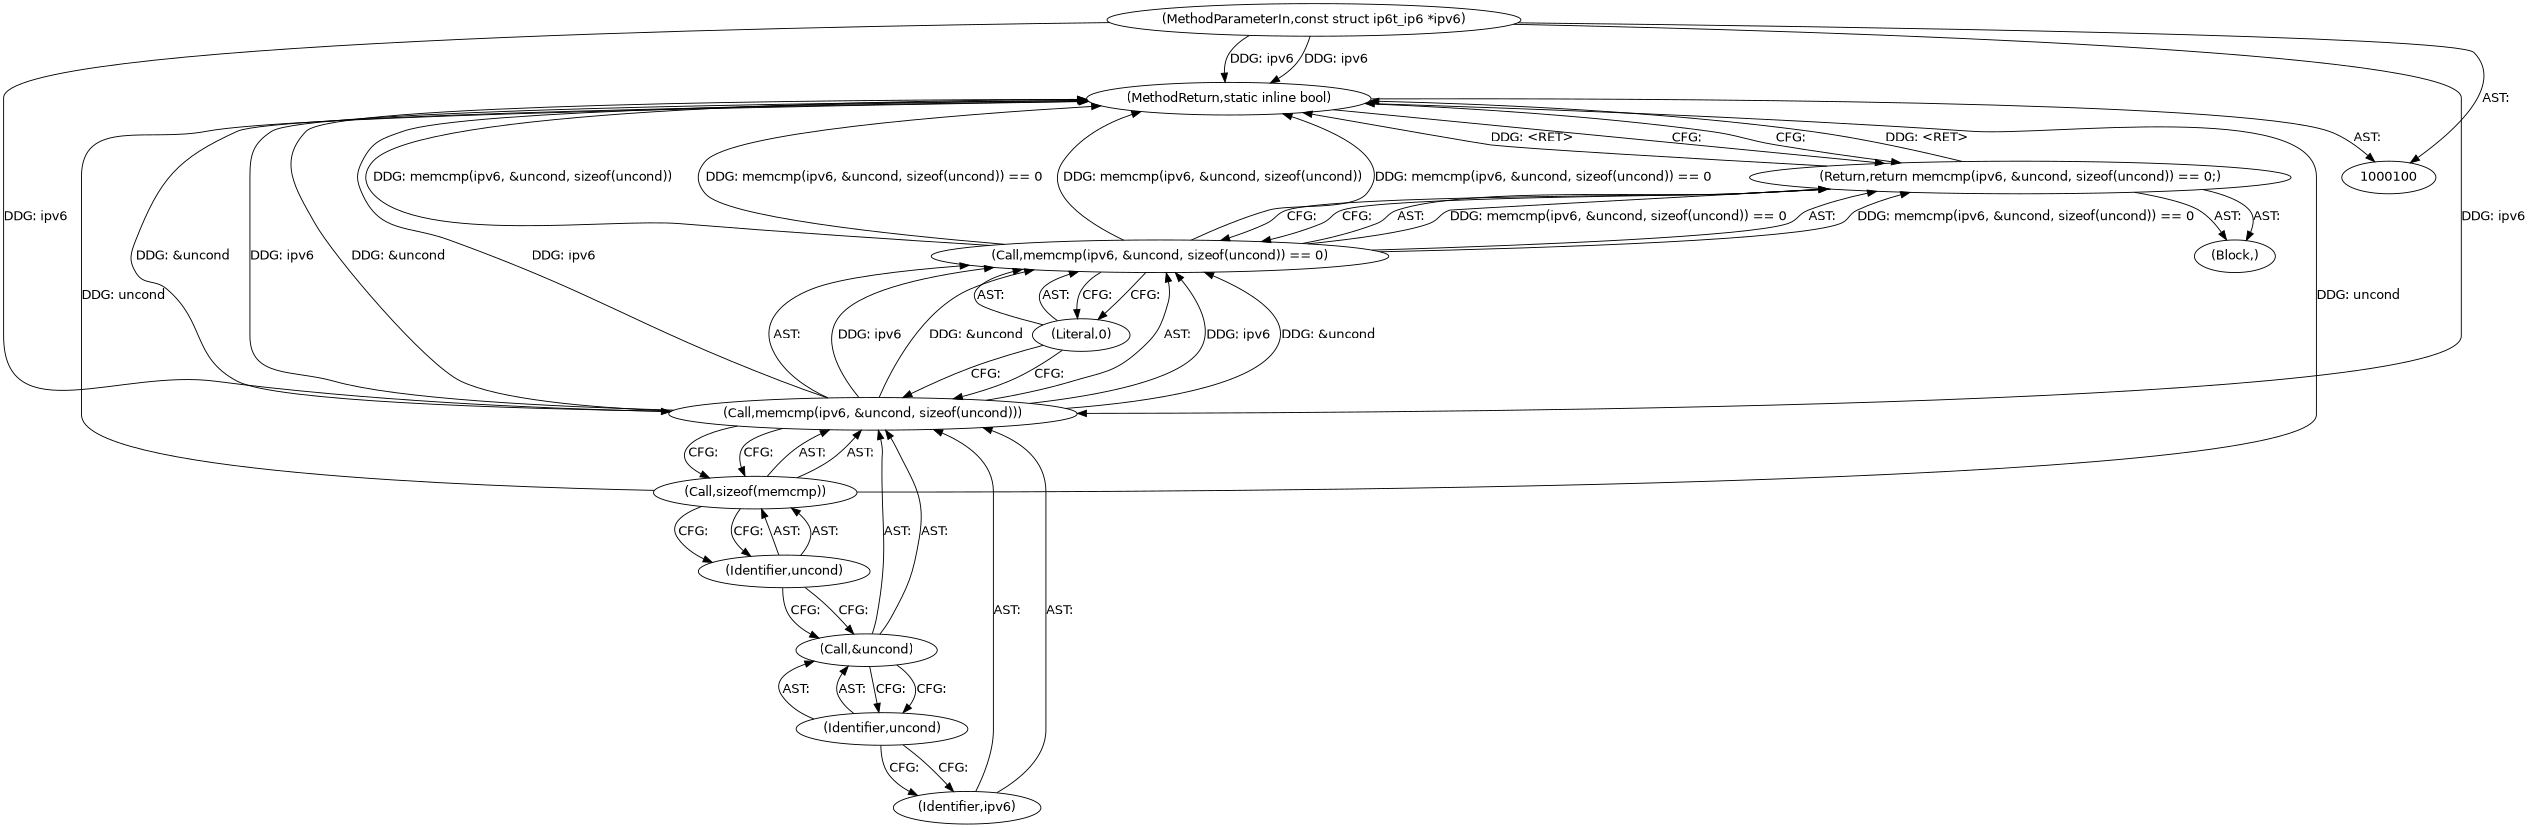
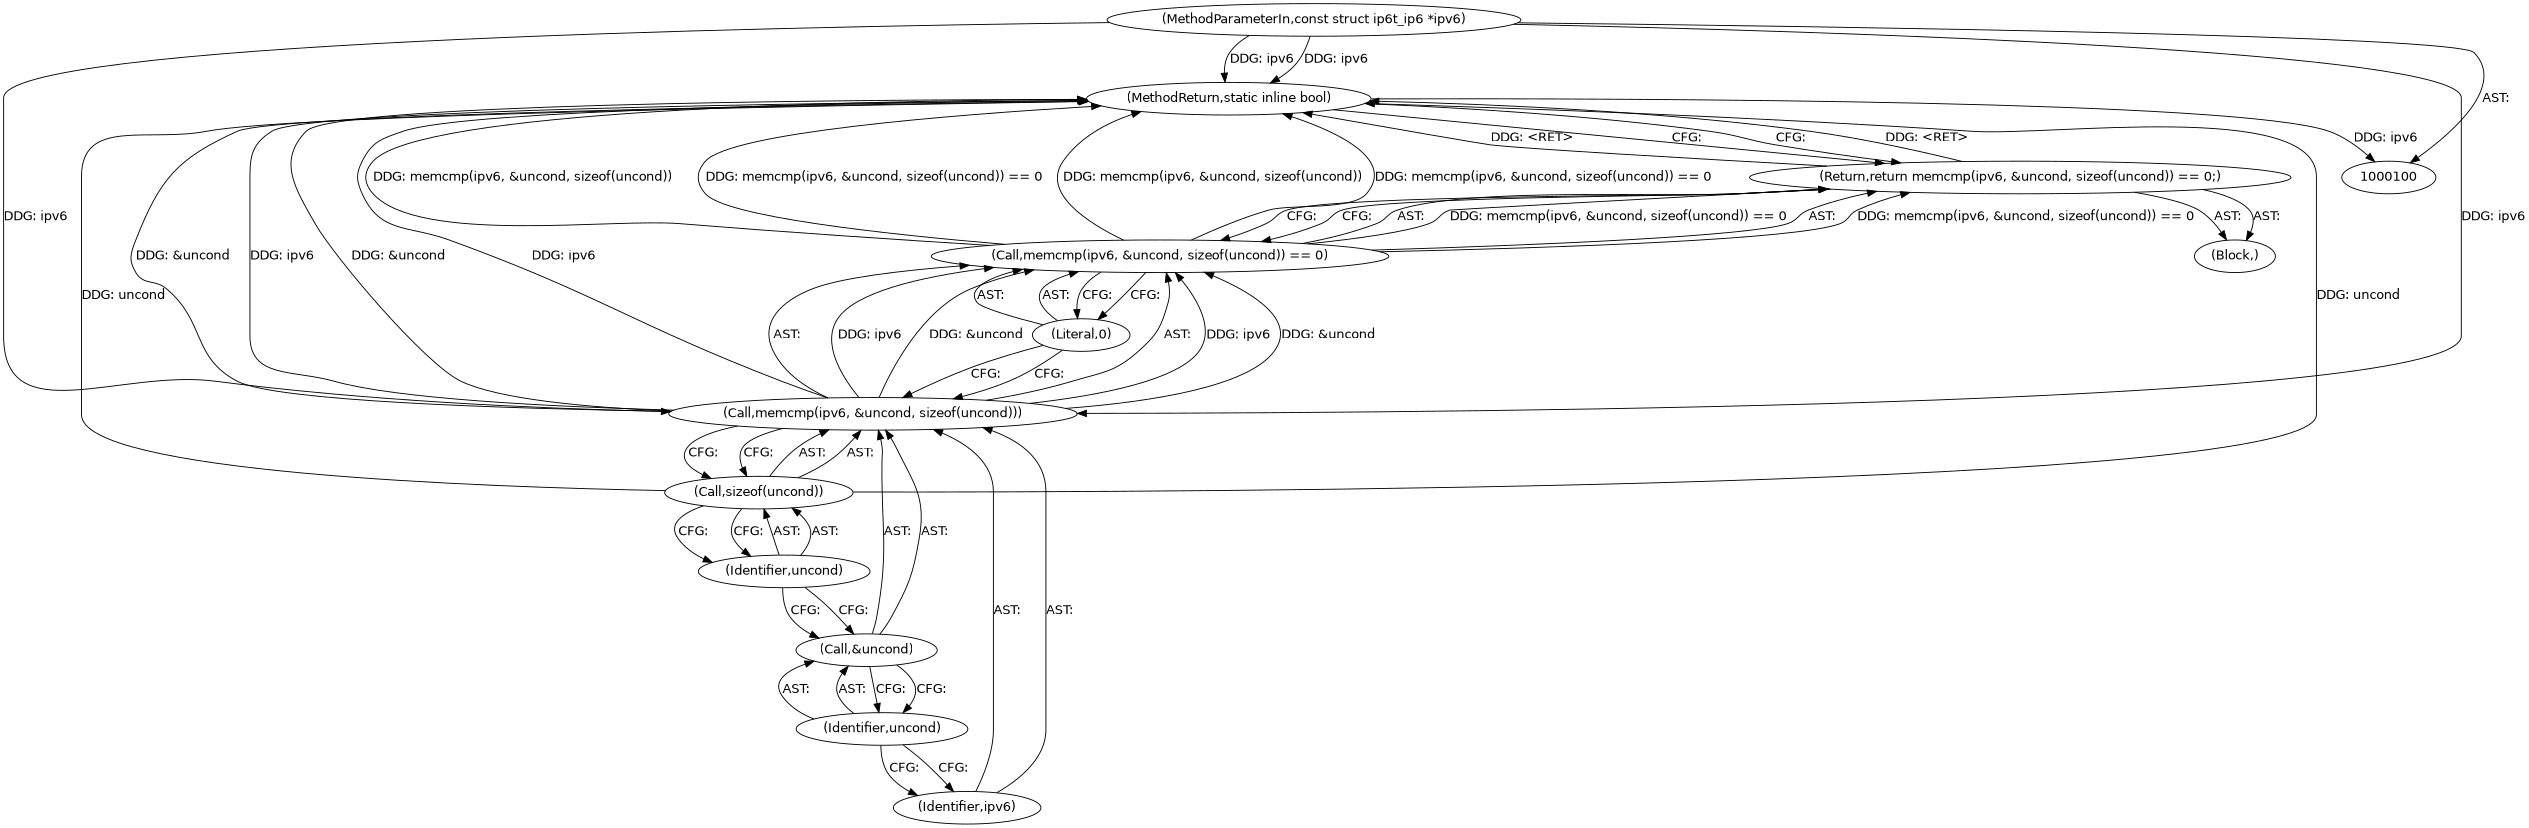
(2369, 138) -> (2386, 138)
(755, 493) -> (759, 493)
